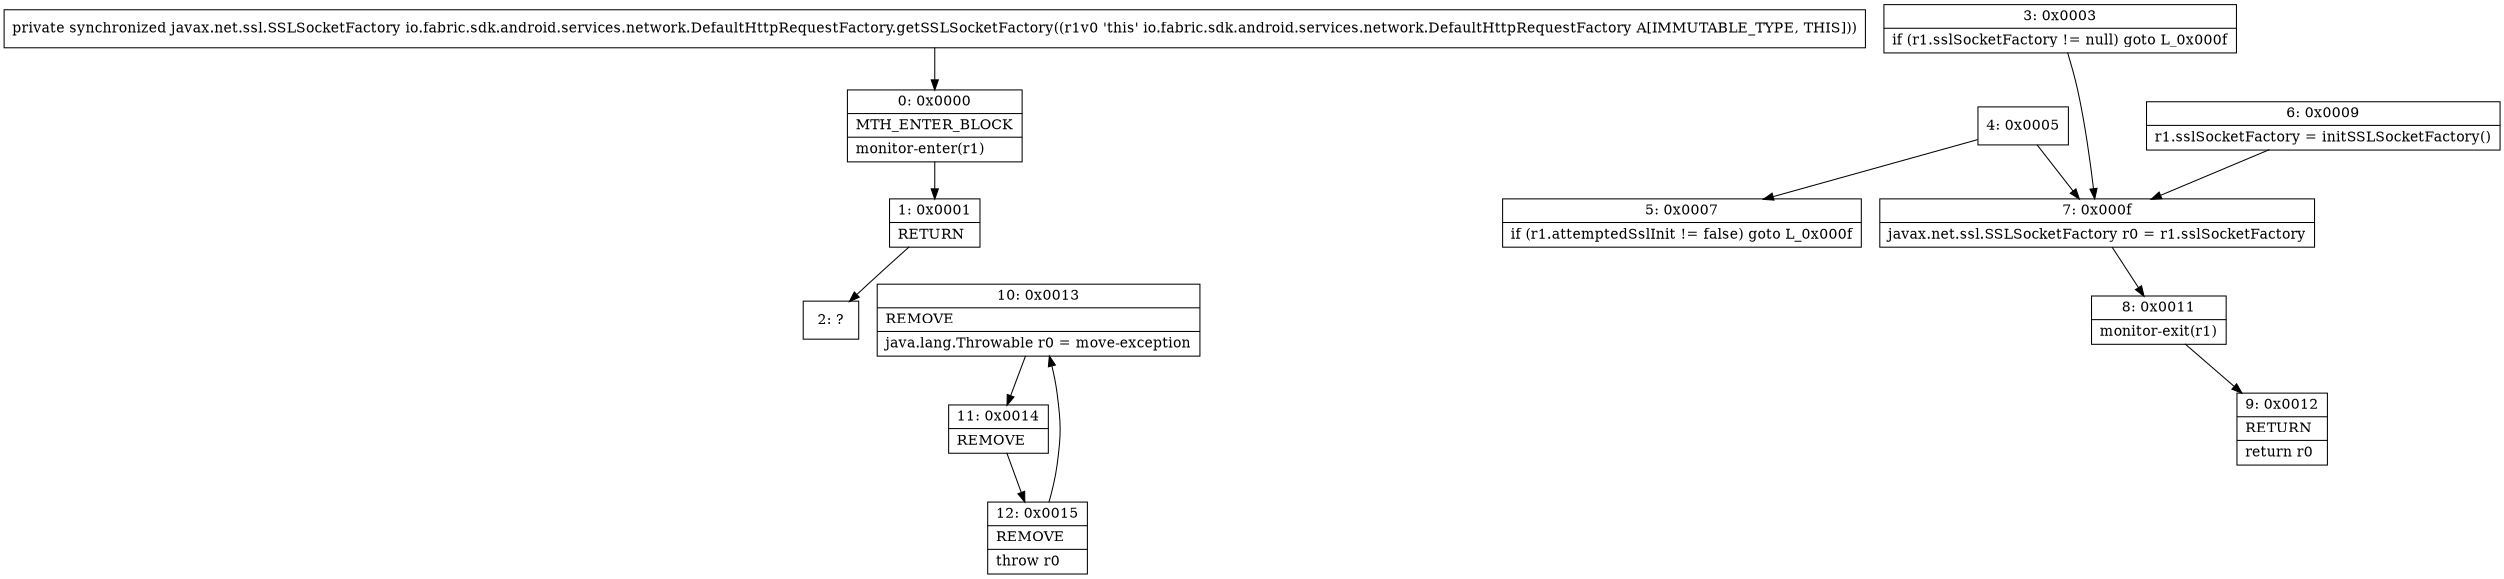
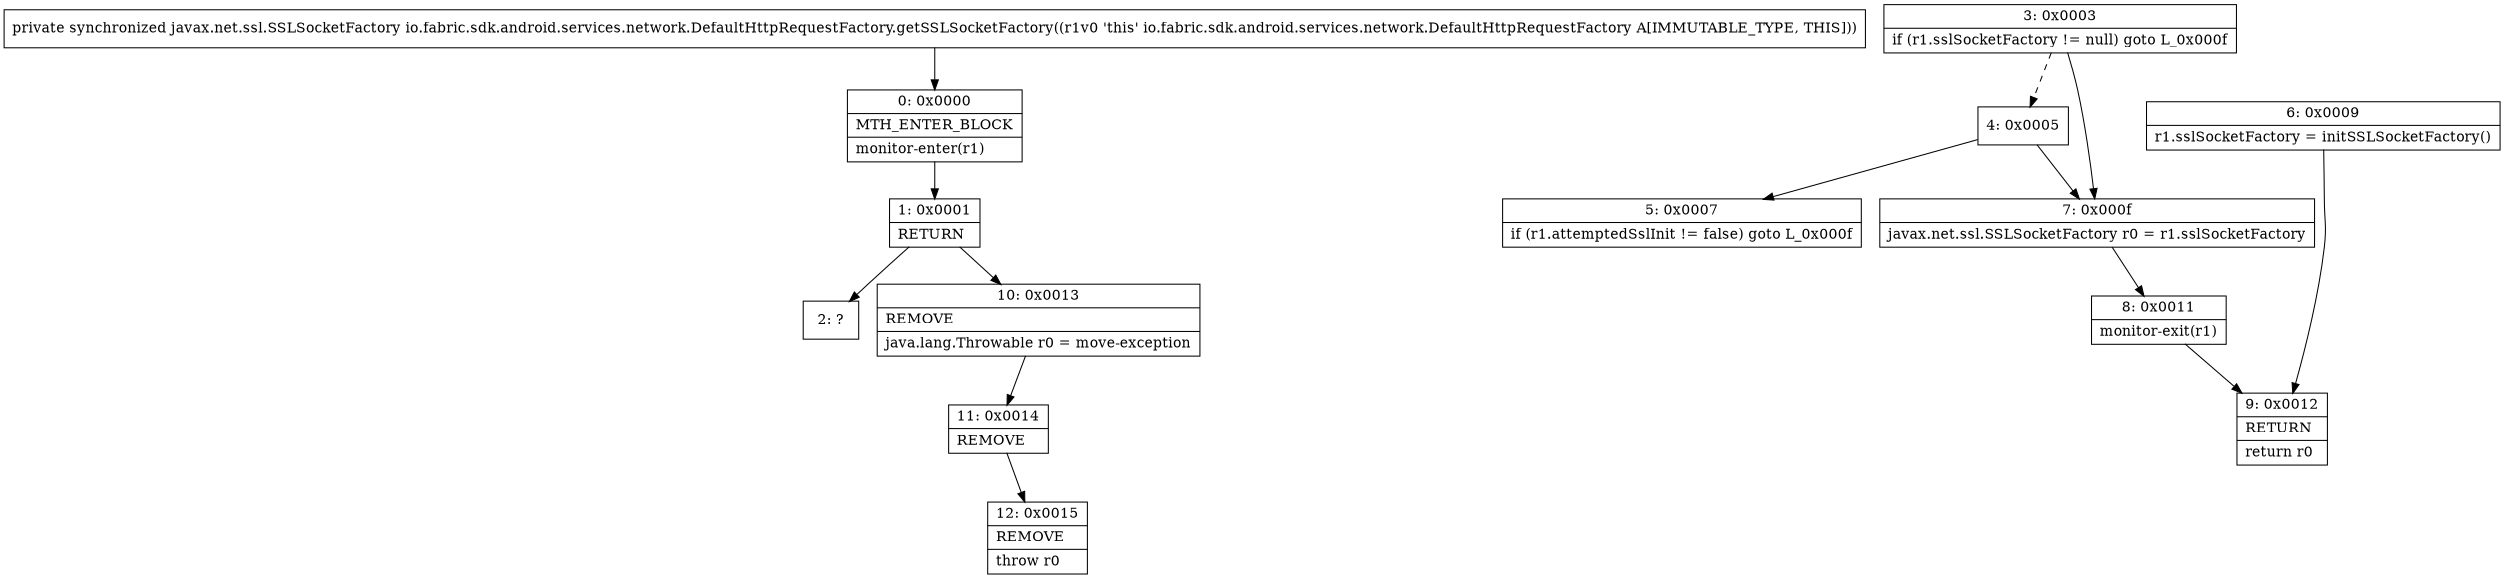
none -> (2043, 75)
(2215, 172) -> (2322, 268)
(1060, 434) -> (976, 262)
